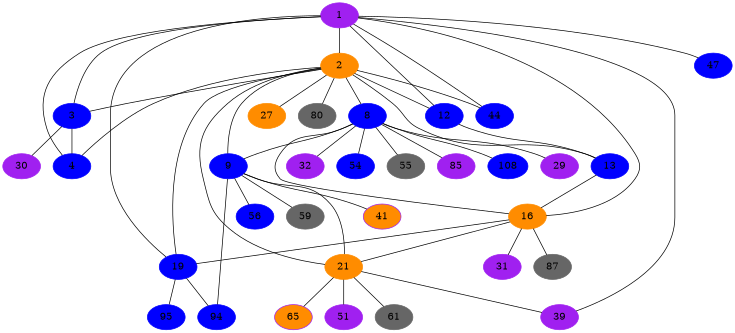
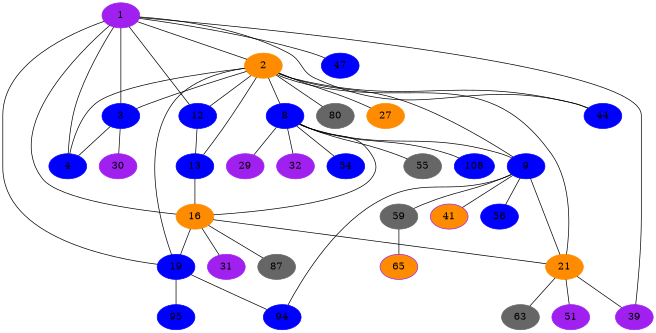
(456, 166) -> none
(319, 292) -> (399, 240)
(394, 317) -> (520, 317)
